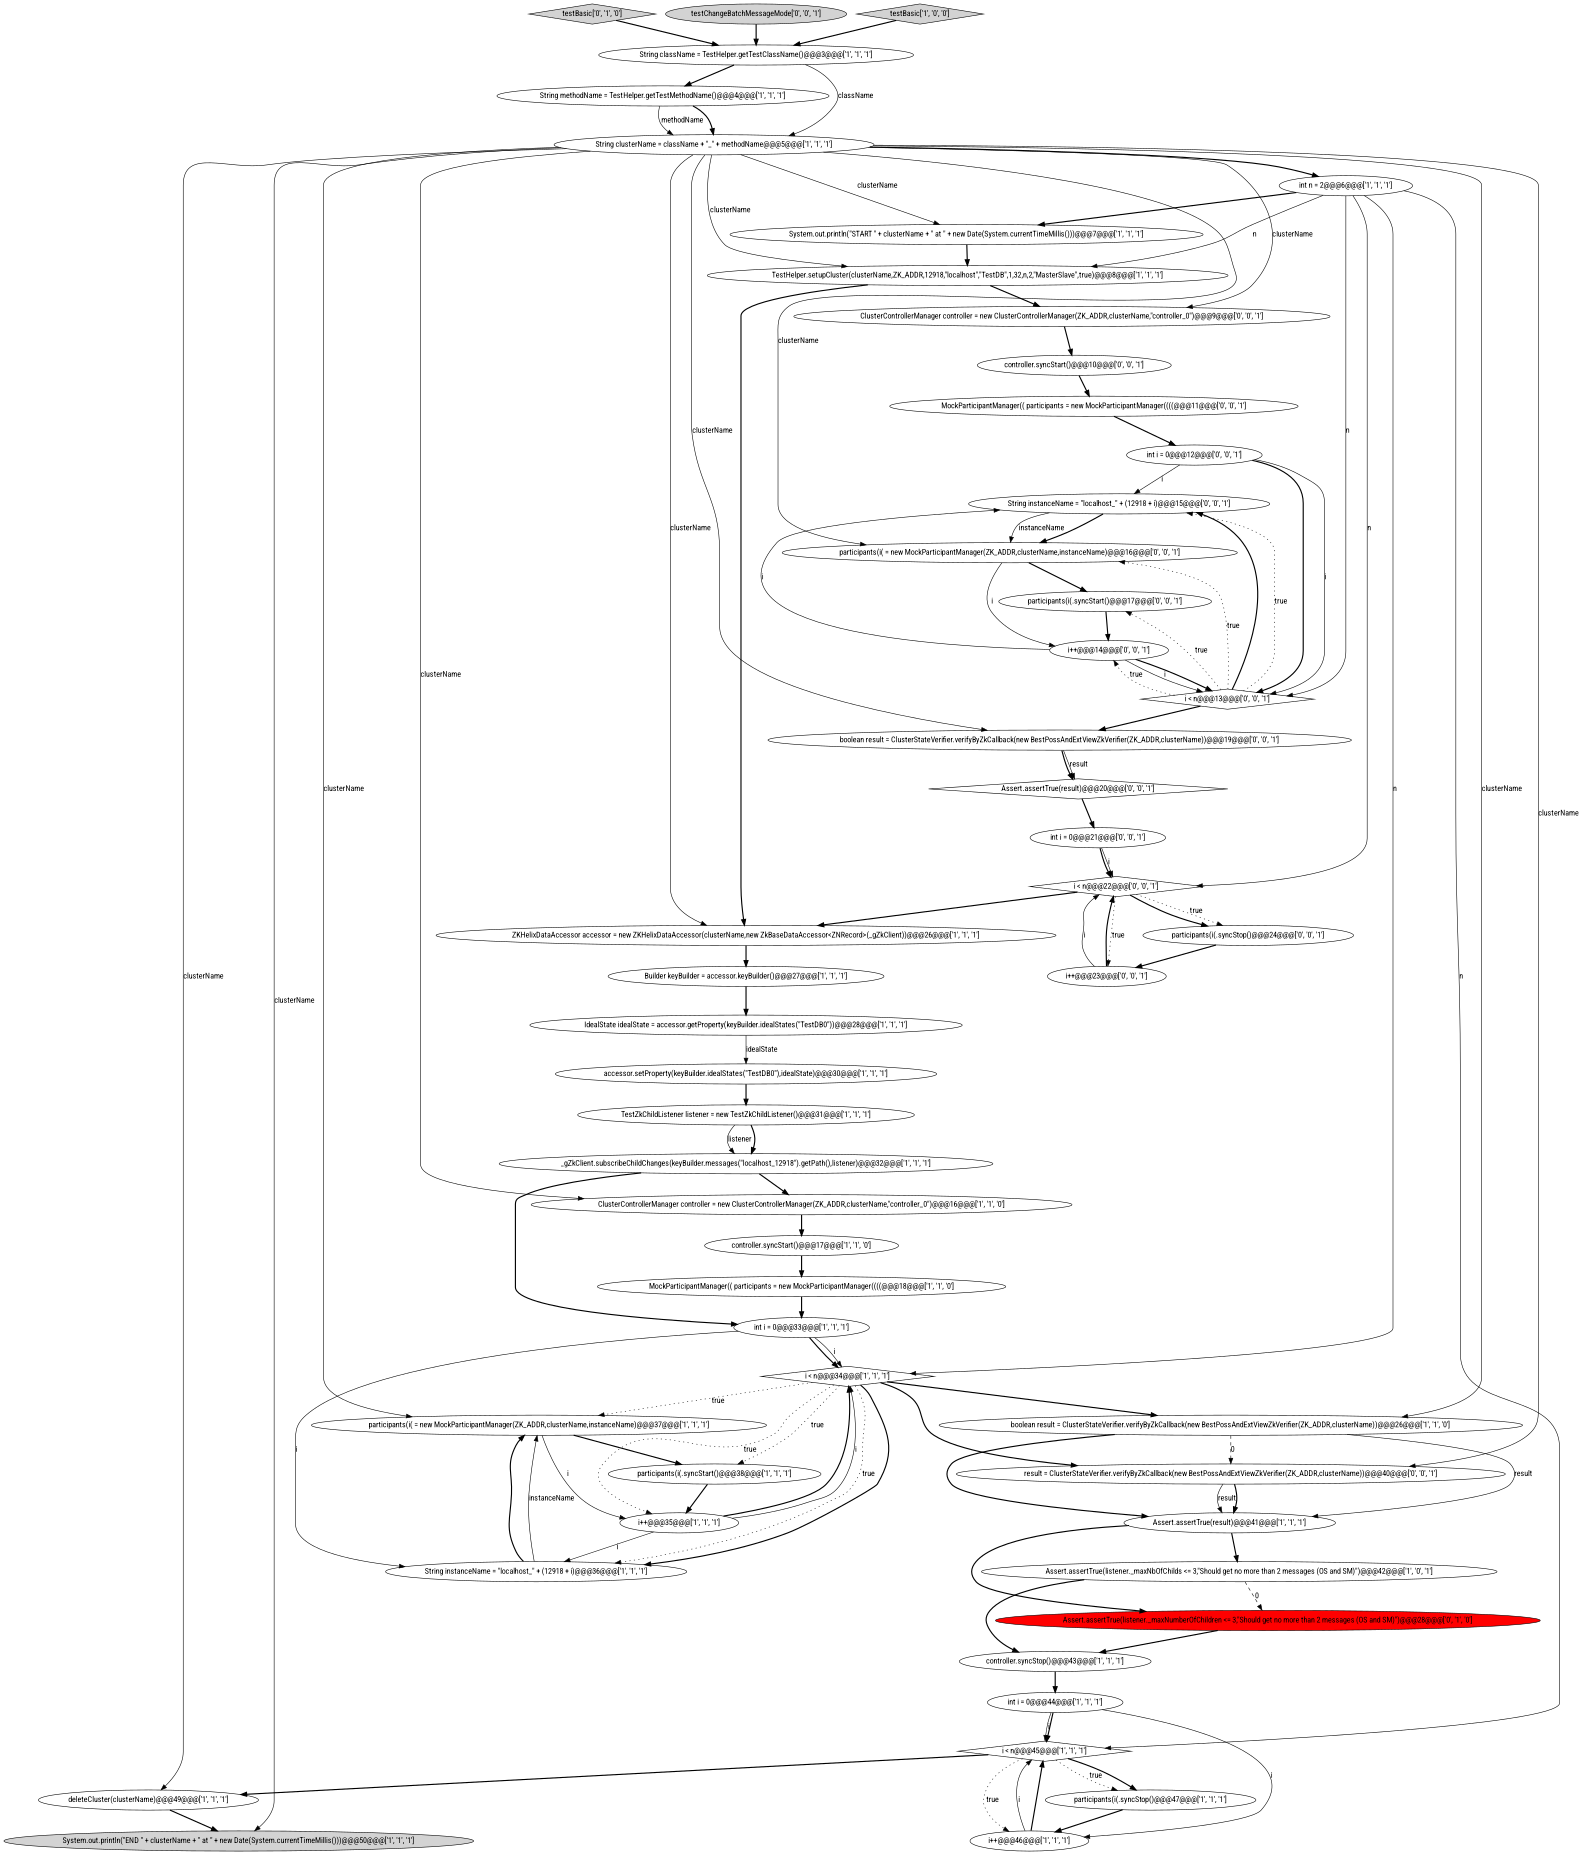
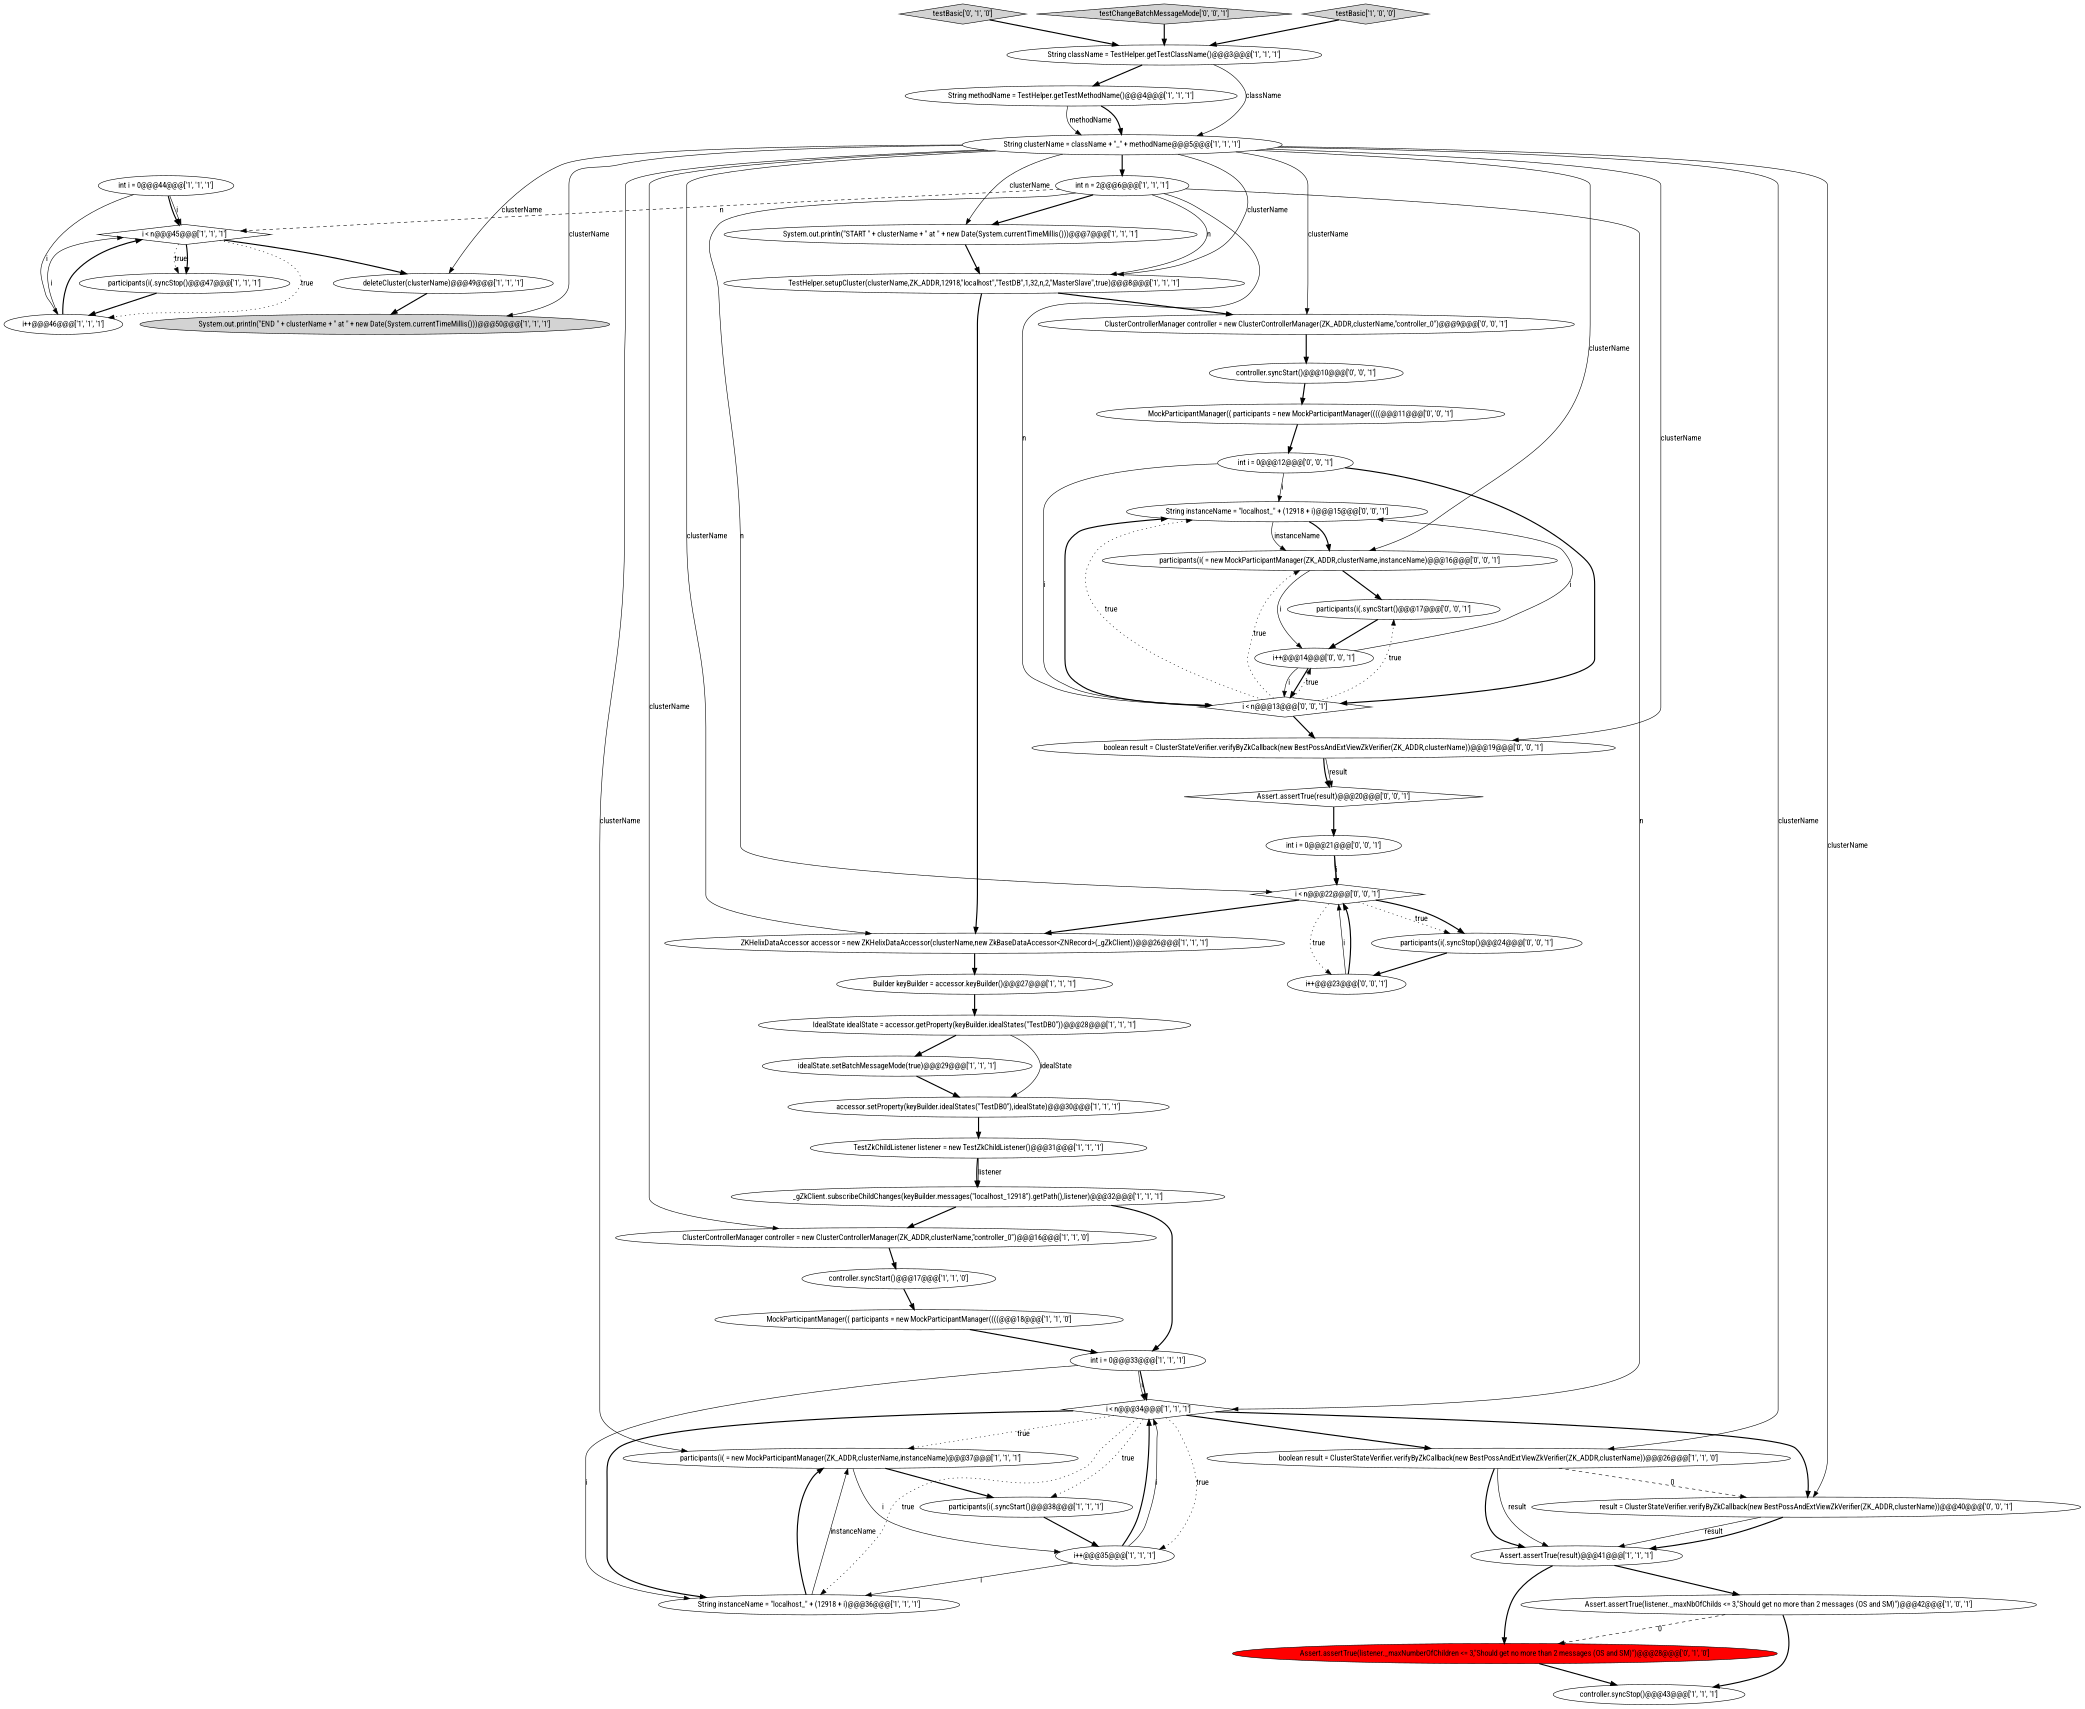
(756, 14) -> (1164, 14)
none -> (897, 1066)
(1460, 1185) -> (653, 209)
(1055, 1679) -> none
